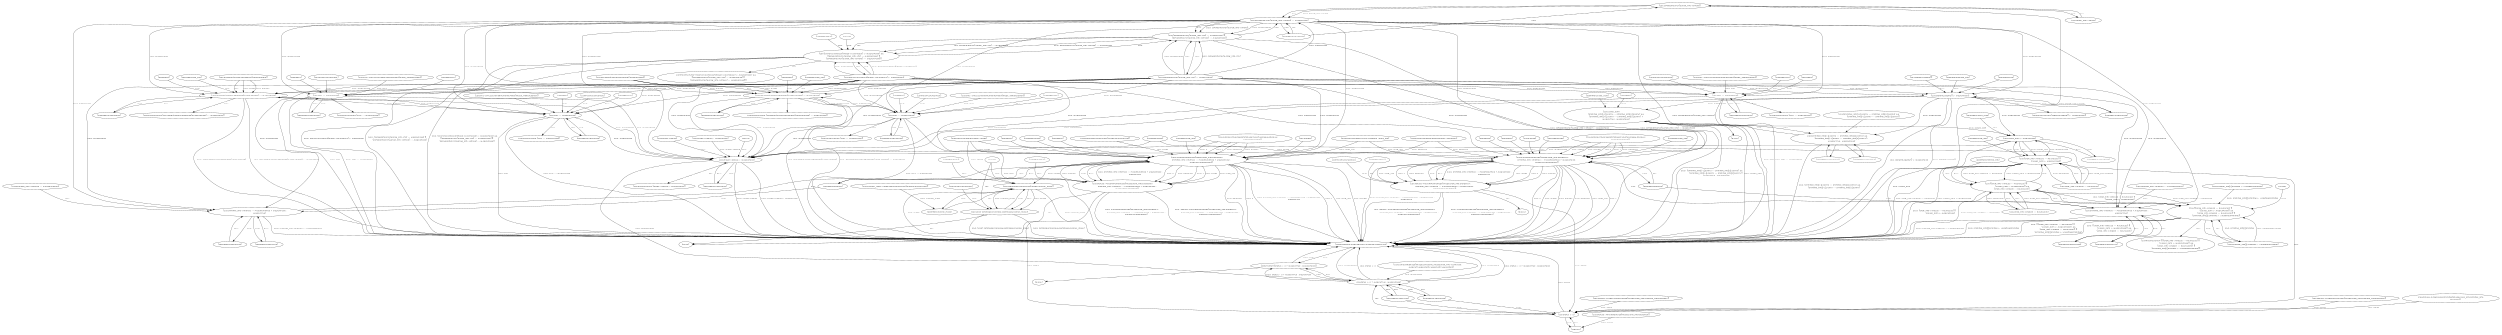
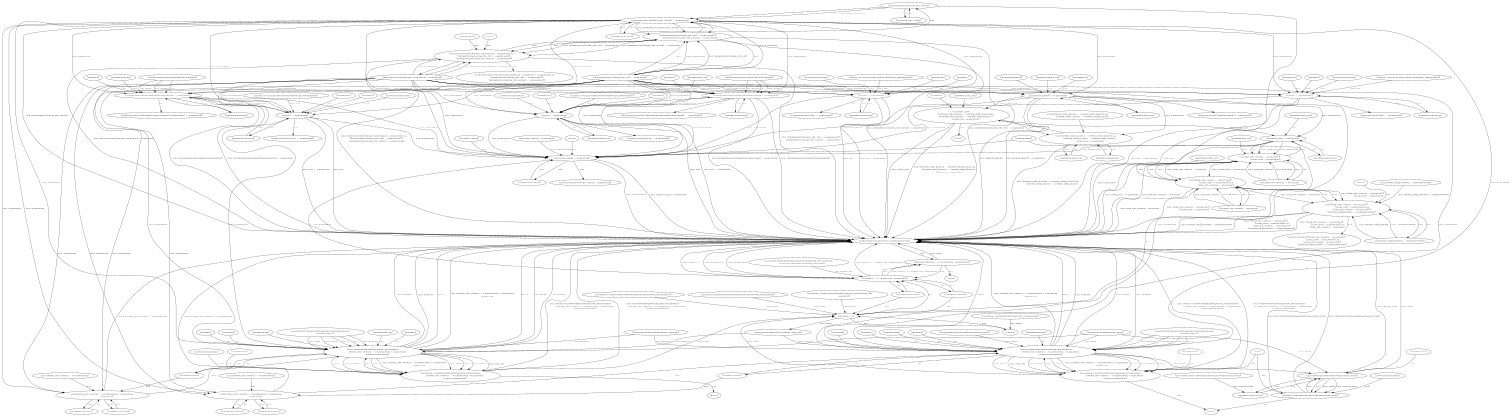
(2019, 138) -> (1283, 138)
(1503, 250) -> (814, 324)
